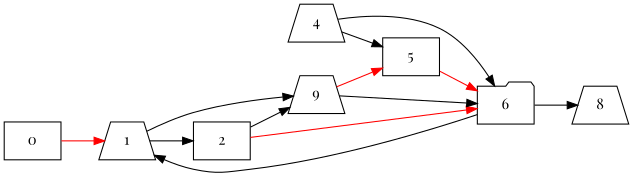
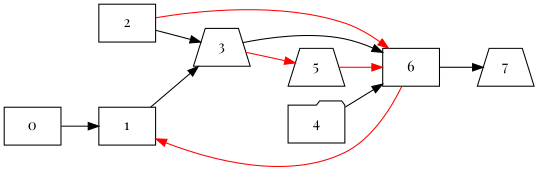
(316, 23) -> (316, 124)
(357, 38) -> none
(411, 57) -> (316, 67)
(316, 95) -> (222, 47)
(506, 105) -> (411, 67)
(600, 105) -> (506, 67)
(78, 141) -> (75, 126)
(127, 141) -> (127, 126)
(166, 141) -> none
(322, 157) -> (299, 165)
